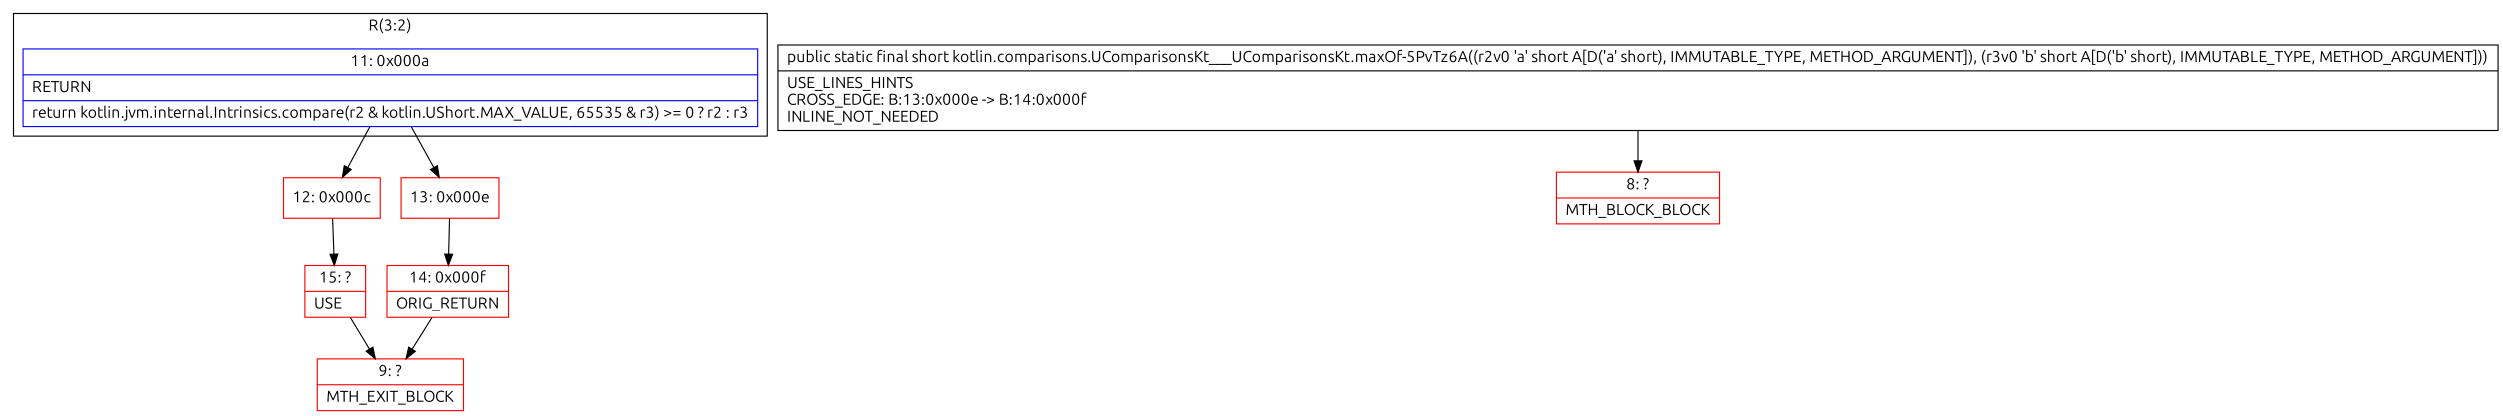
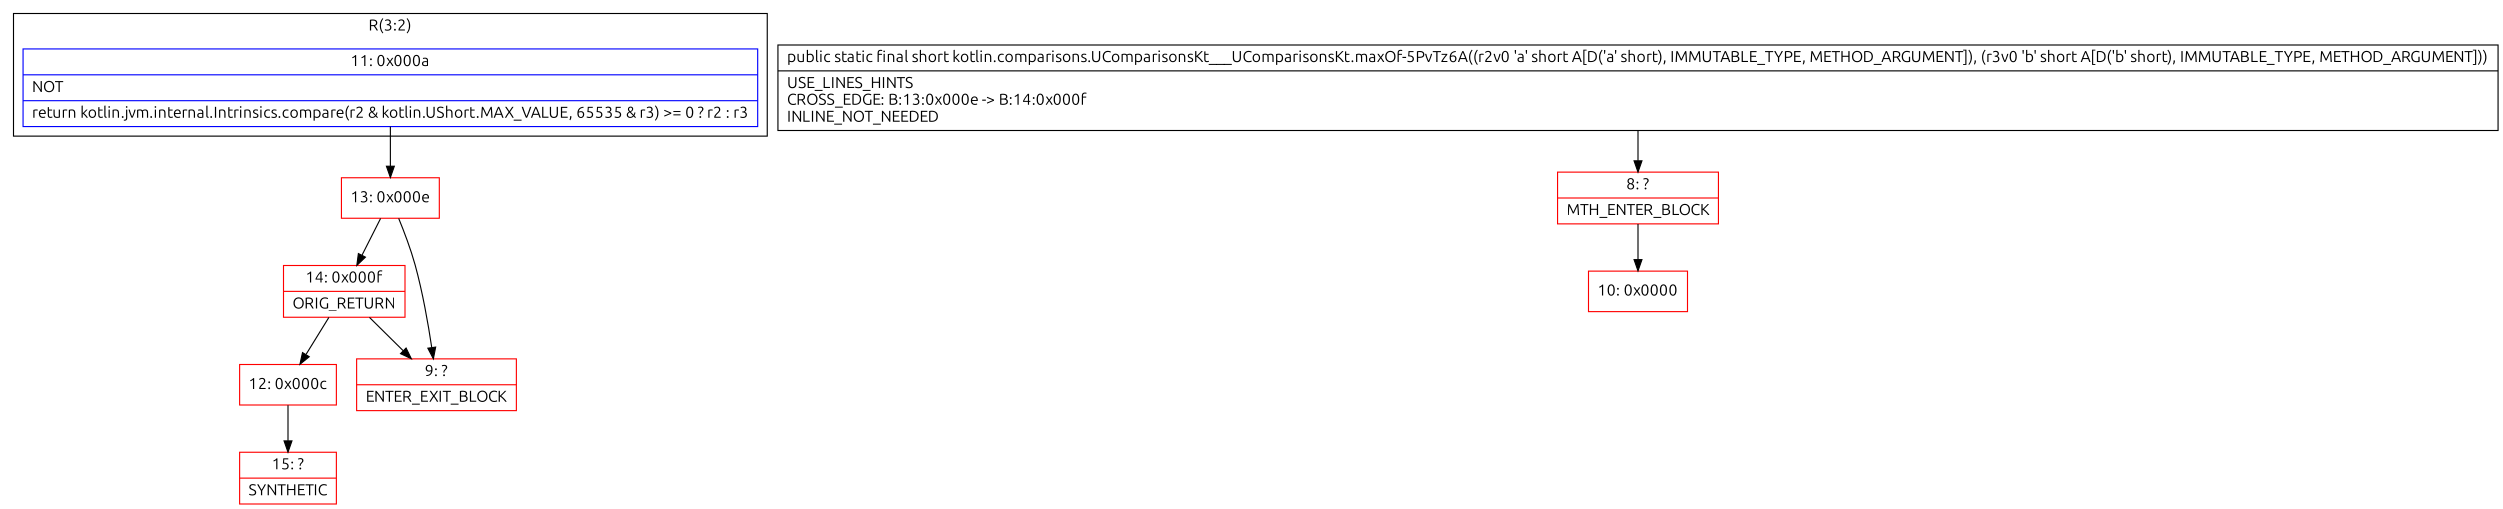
(62, 87) -> (48, 87)
(359, 147) -> (317, 336)
(1638, 210) -> (1638, 210)
none -> (1638, 291)
(328, 304) -> (288, 490)
(360, 333) -> (419, 282)
(390, 397) -> (436, 397)
